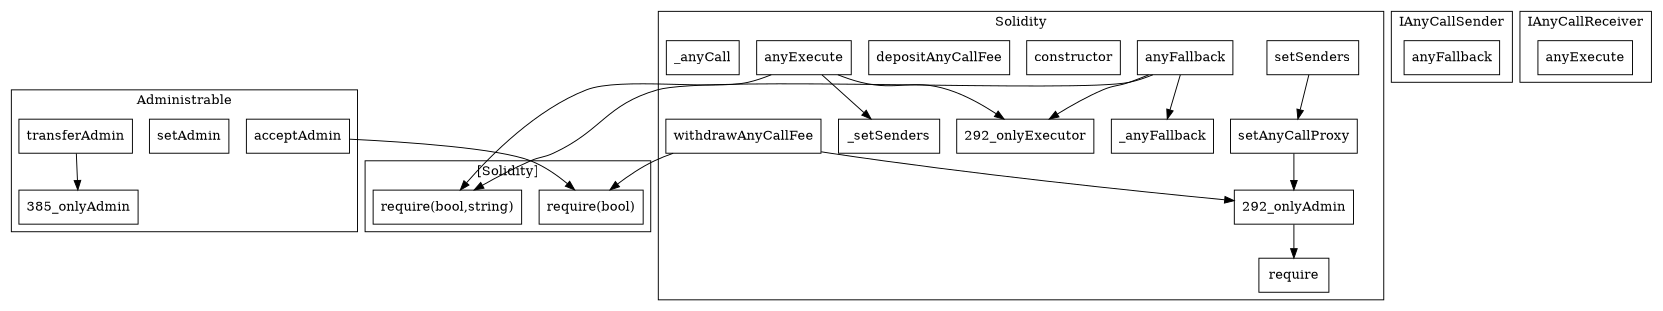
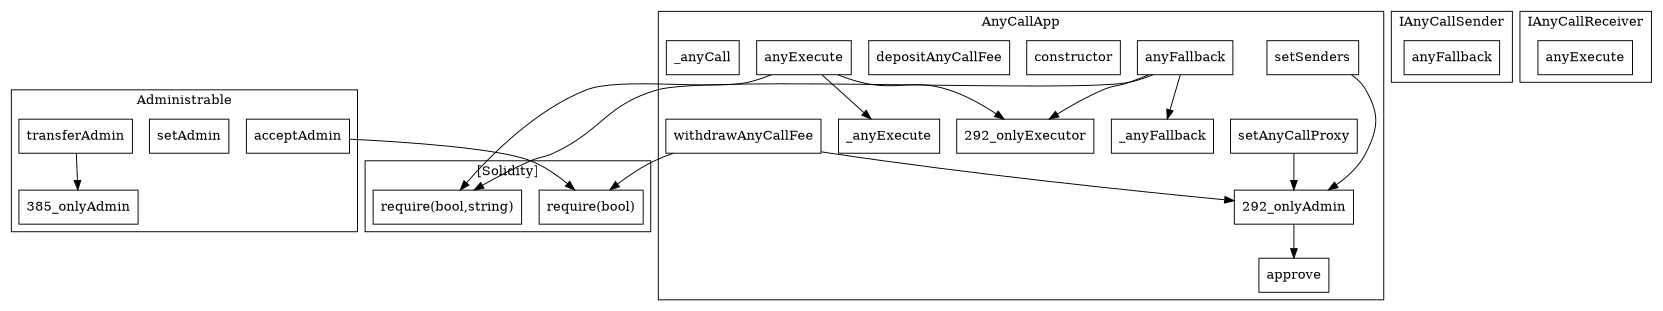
(1021, 22) -> (1021, 22)
(1305, 92) -> (1374, 133)
(889, 136) -> (889, 136)
(1294, 275) -> (1294, 275)
